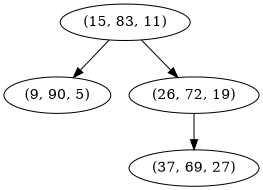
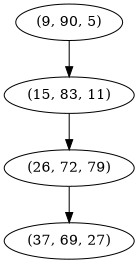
(95, 55) -> (69, 54)
(194, 95) -> (69, 168)
